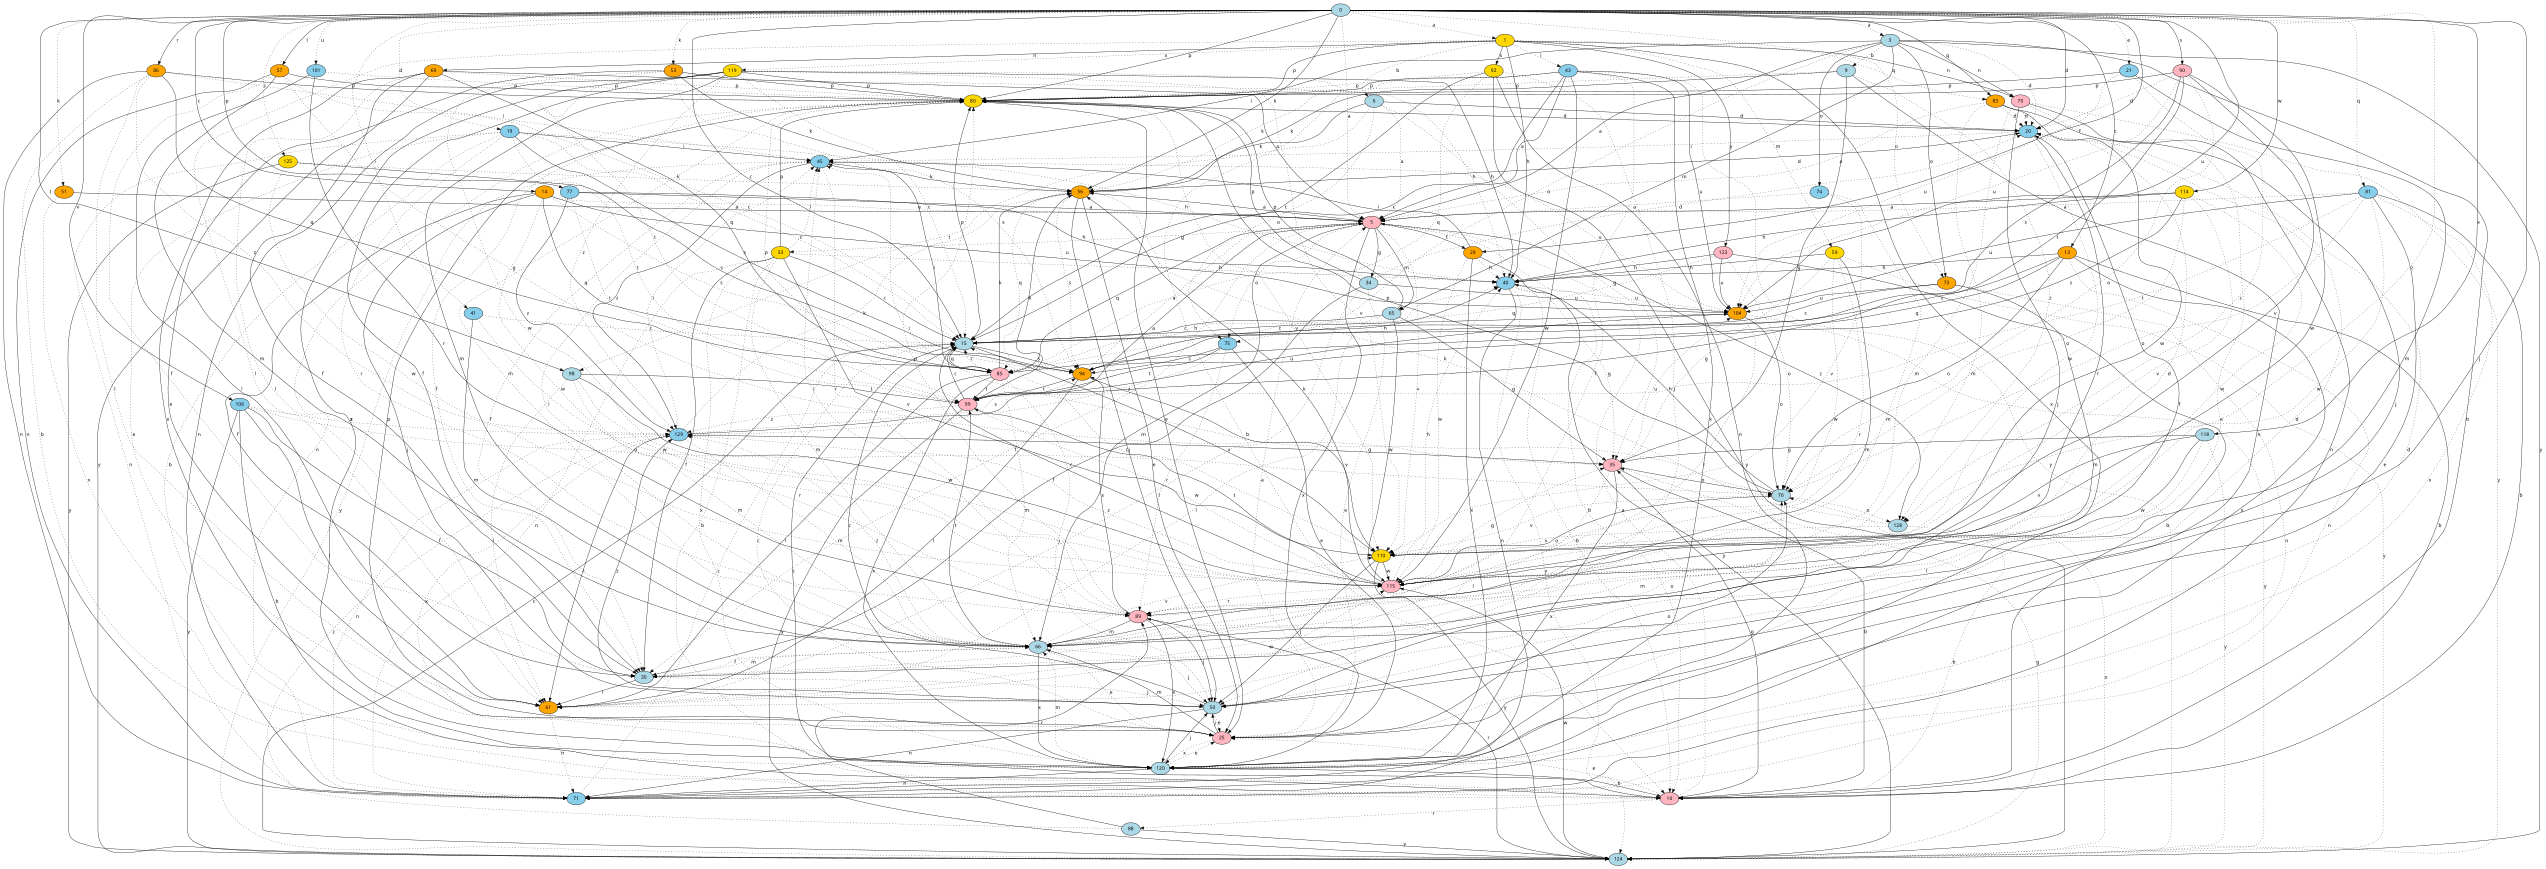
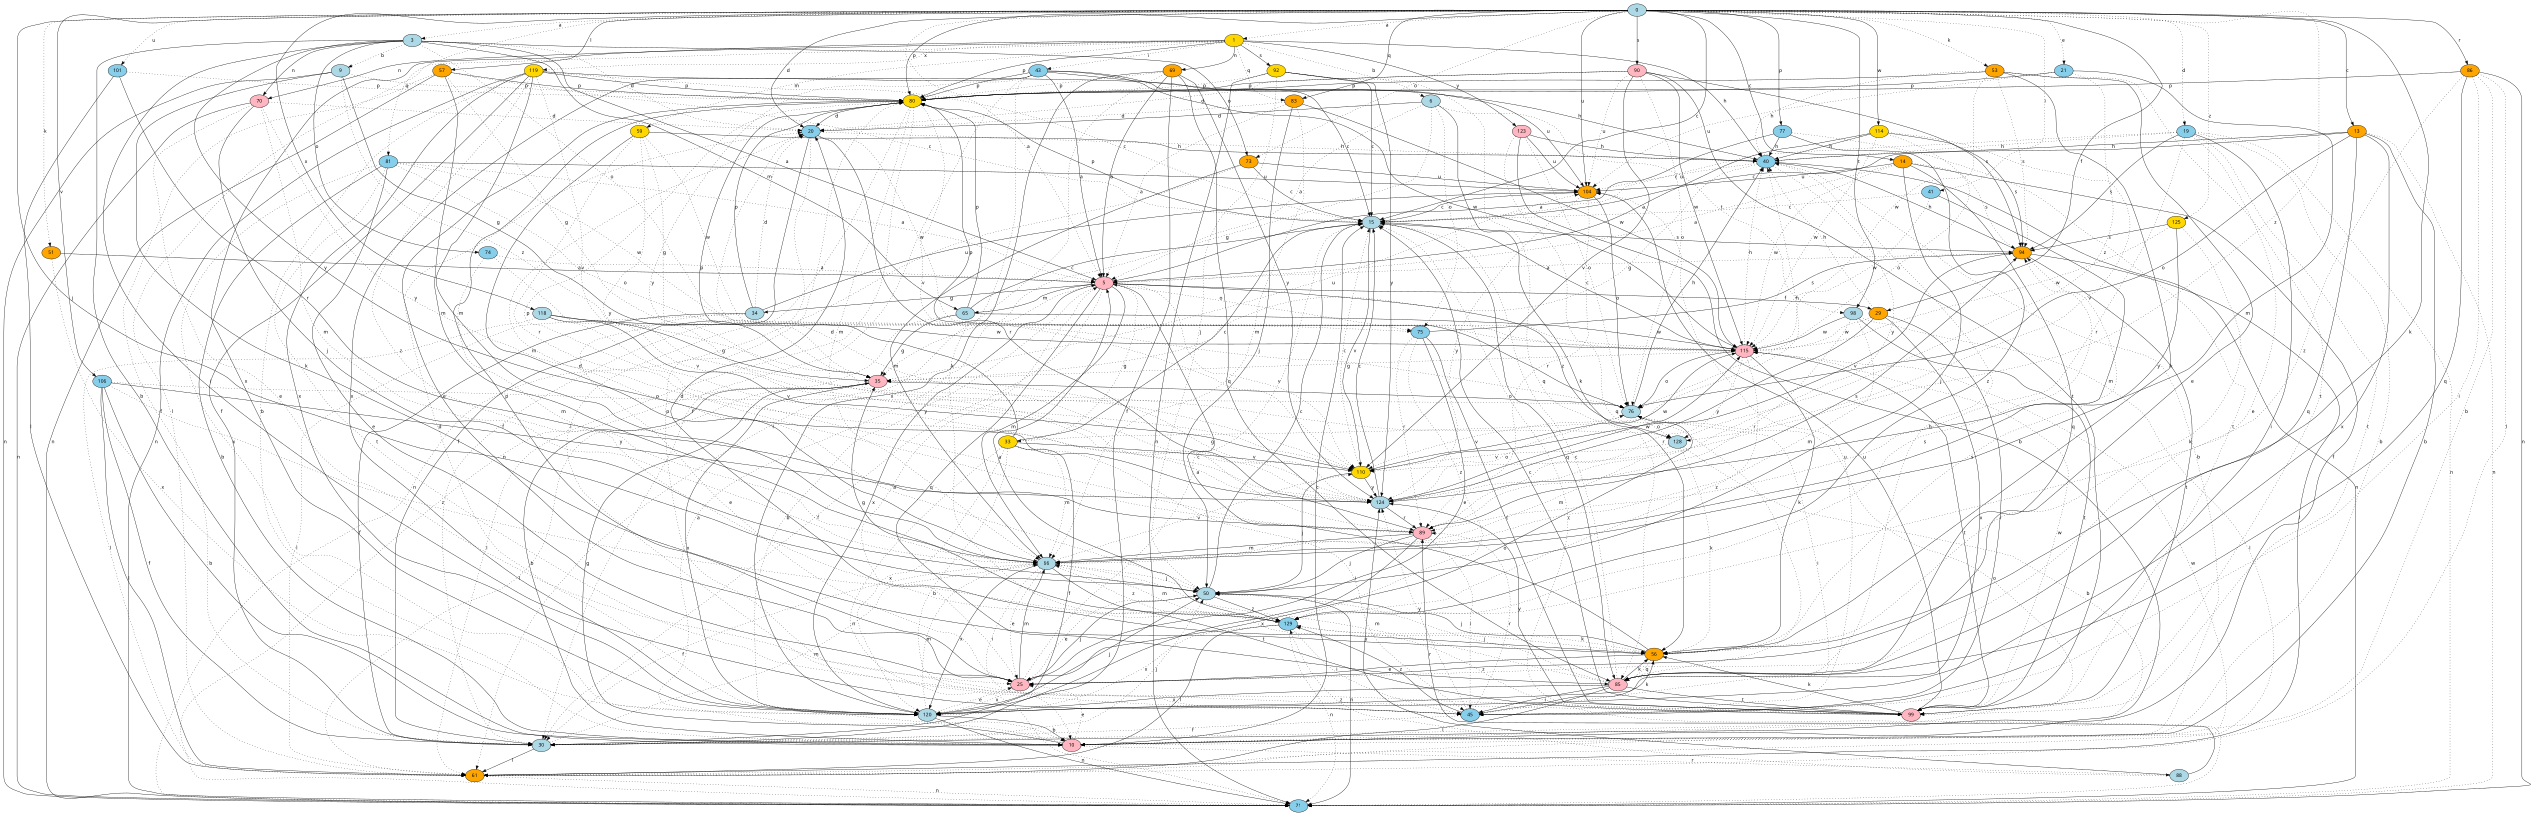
none -> (1287, 147)
